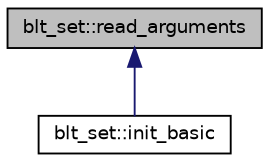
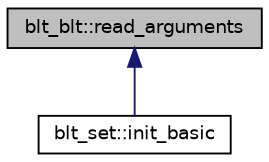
(135, 28) -> (135, 28)
